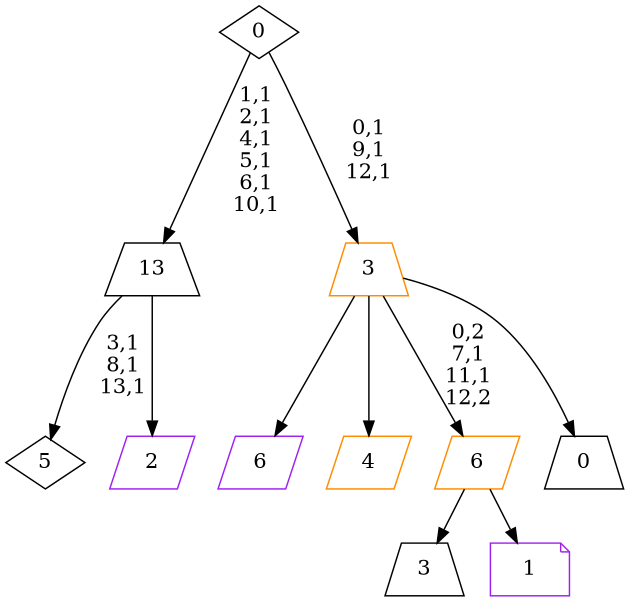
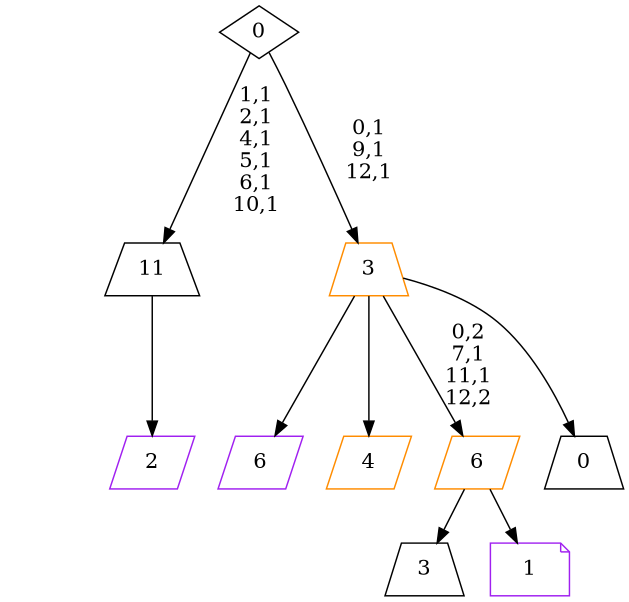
(152, 269) -> (152, 269)
(45, 463) -> none
